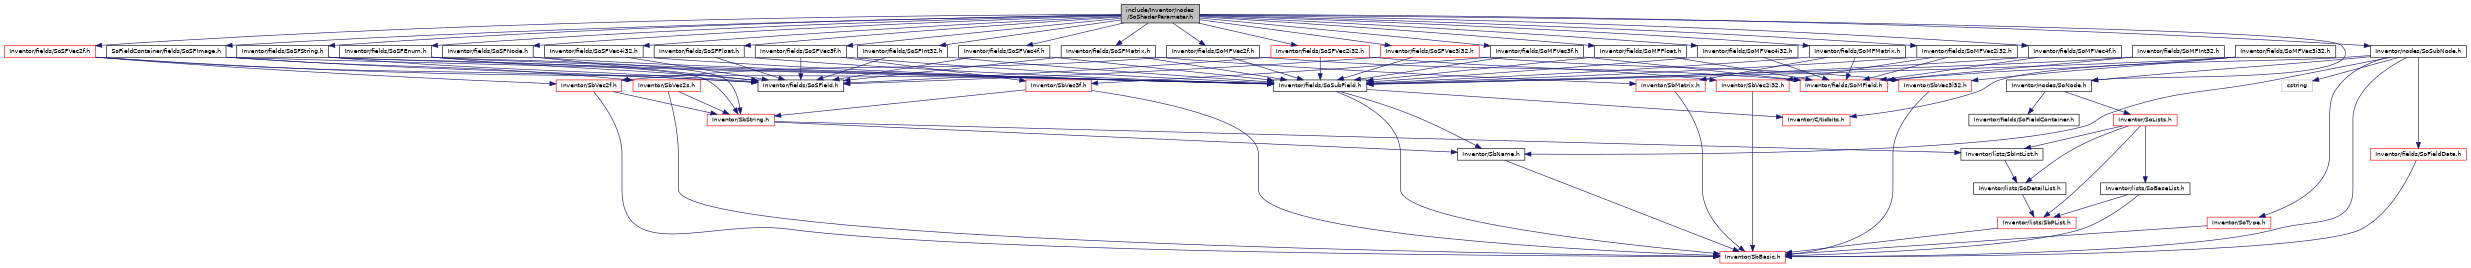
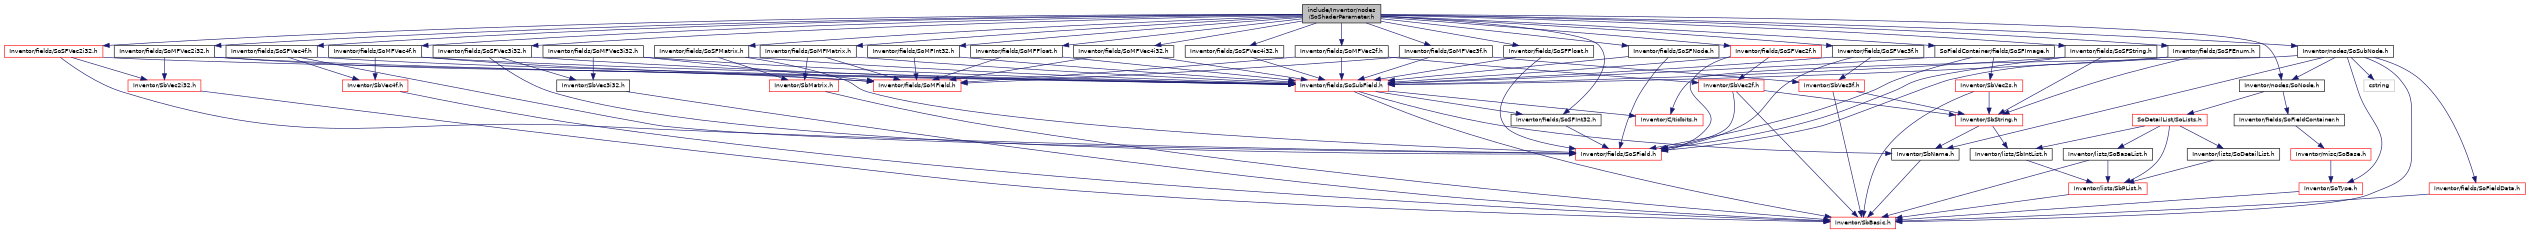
none -> (1134, 31)
(1430, 51) -> (482, 51)
(1067, 67) -> (1446, 102)
(694, 68) -> (1727, 128)
none -> (375, 86)
(801, 86) -> (1619, 154)
(1320, 86) -> (1342, 86)
(1935, 86) -> (593, 86)
(2145, 120) -> (2170, 120)
none -> (2331, 154)
(2009, 169) -> (2061, 172)
